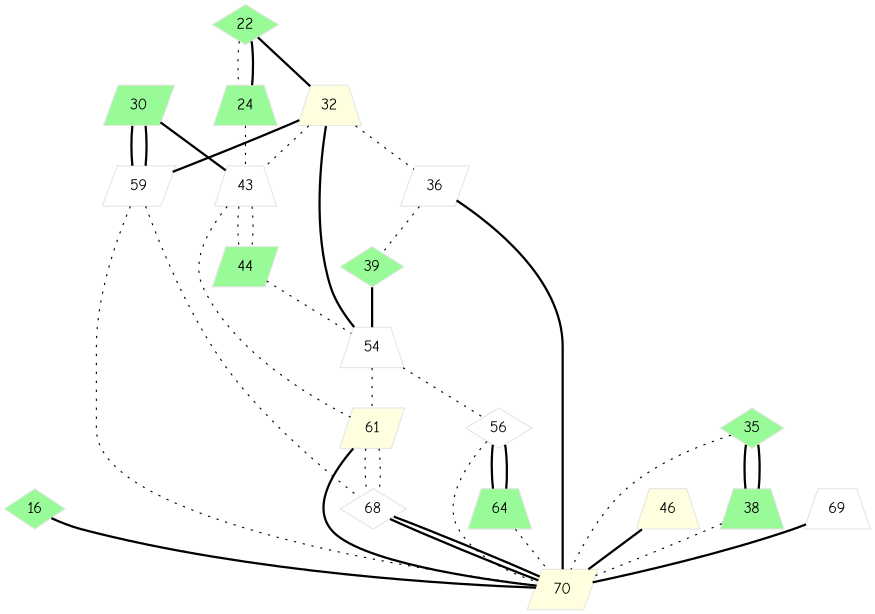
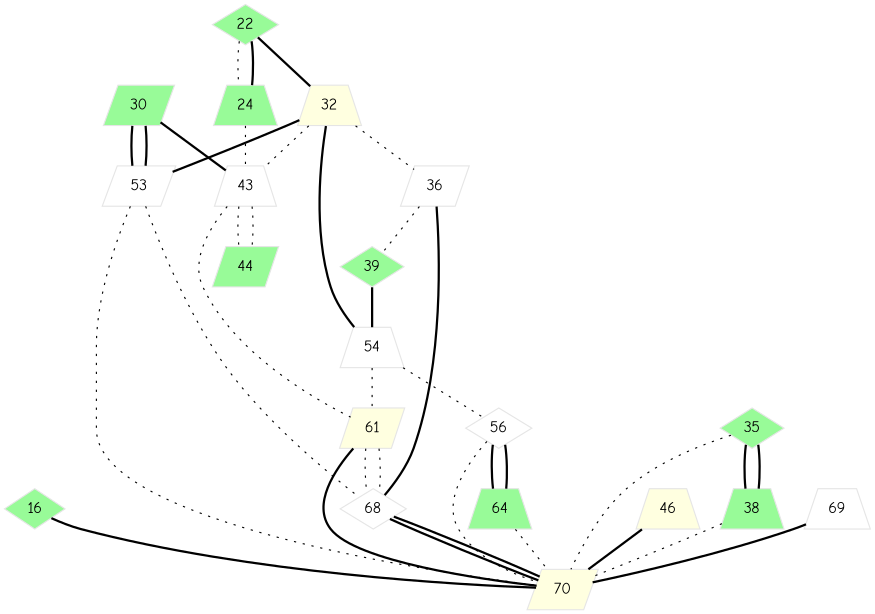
(139, 186) -> (139, 186)
(309, 307) -> none
(563, 364) -> (434, 356)
